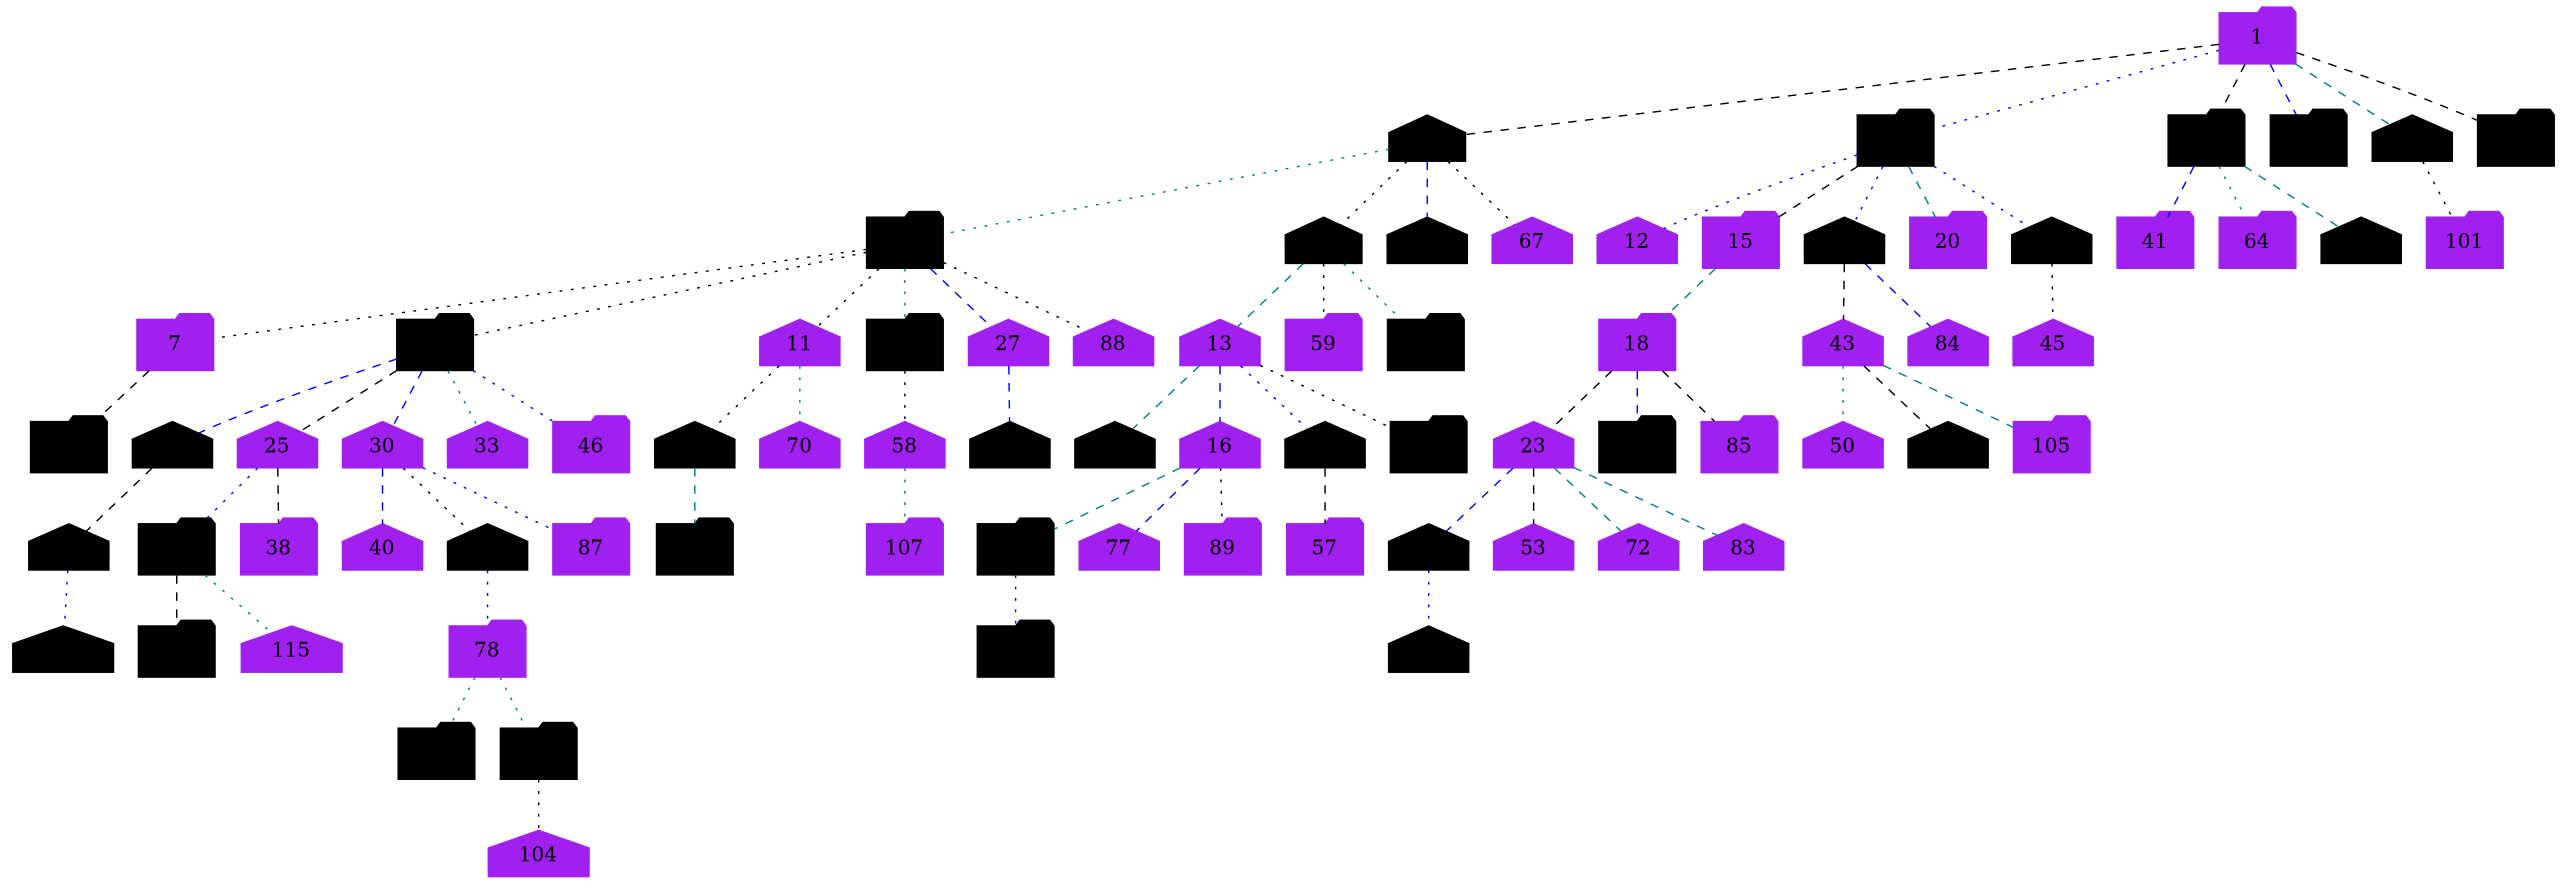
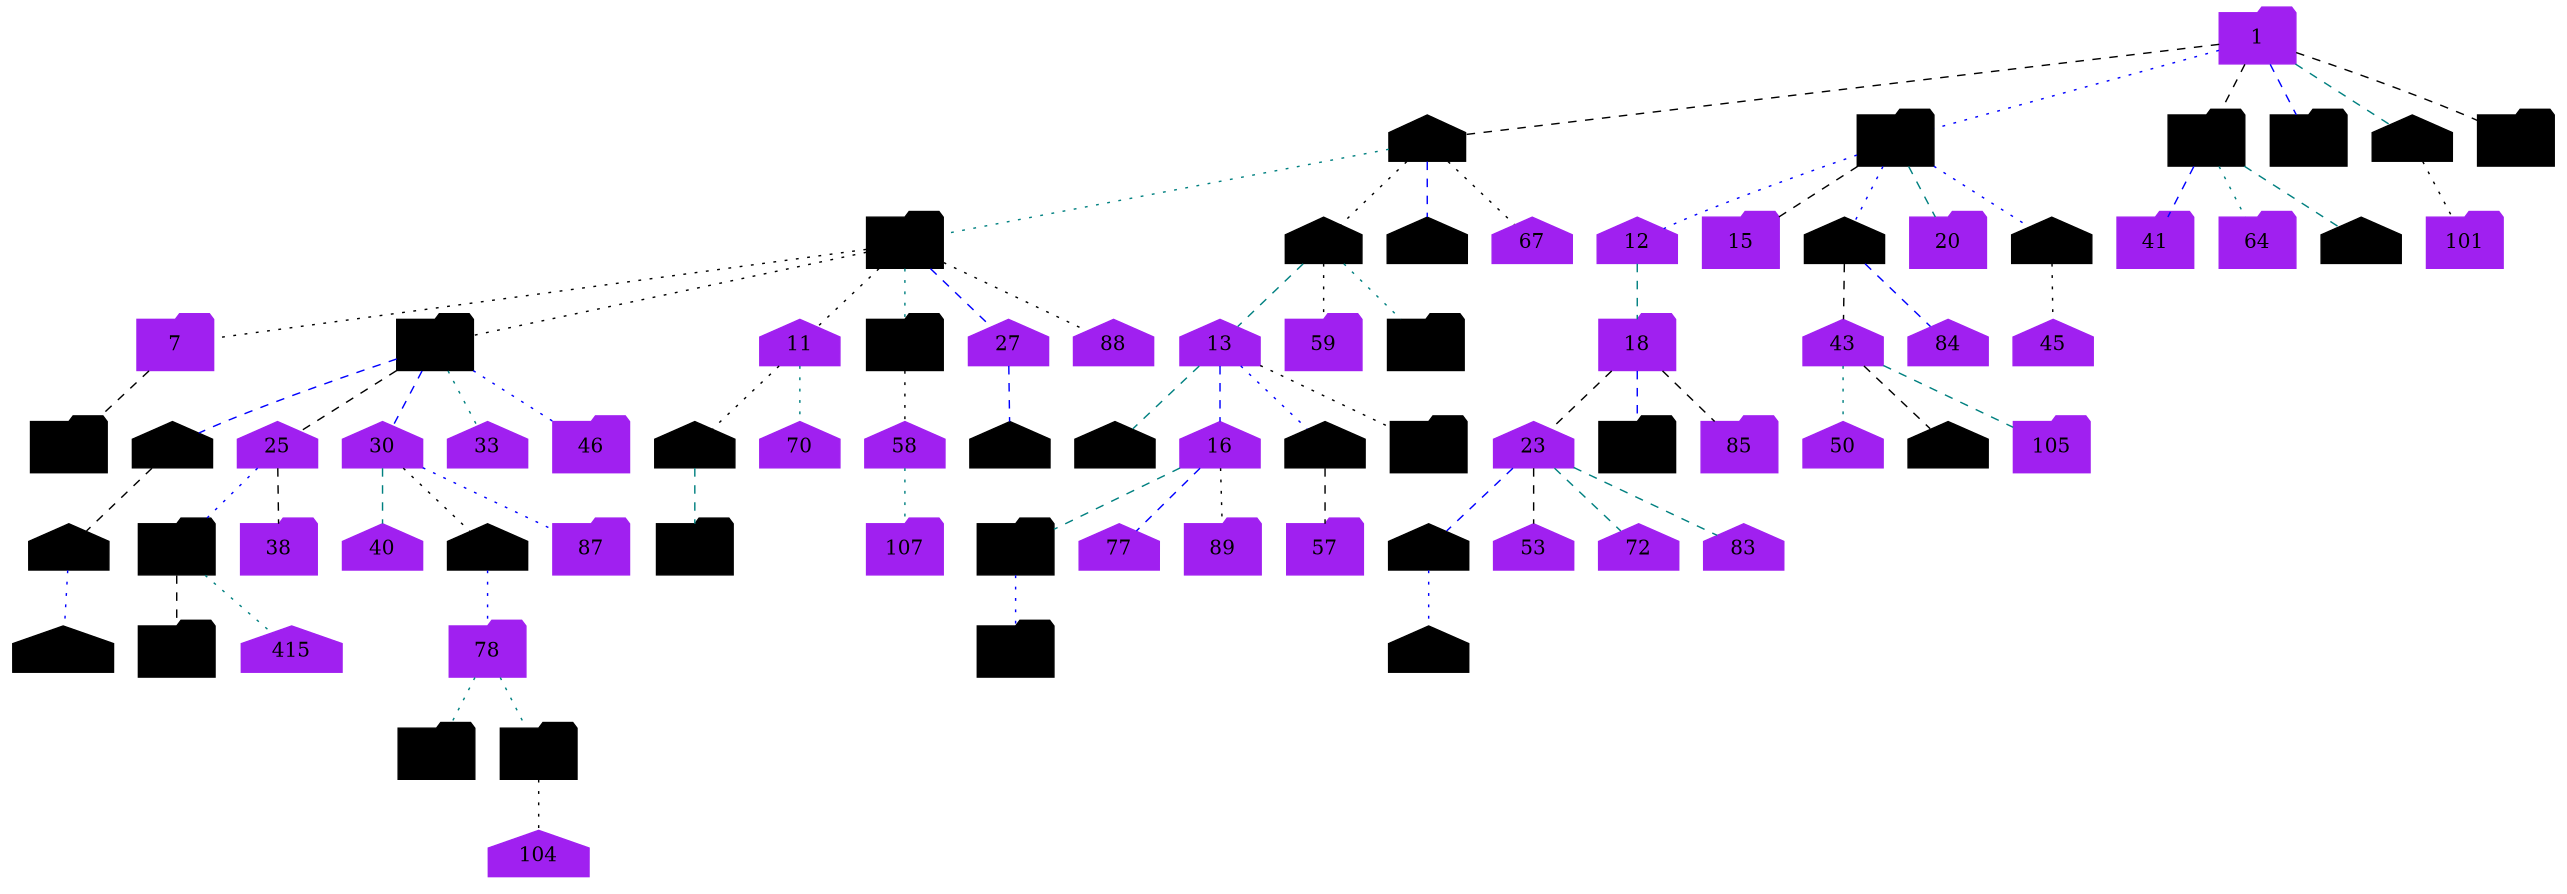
(1689, 294) -> (1637, 292)
(383, 496) -> (383, 496)
(292, 652) -> (292, 652)
